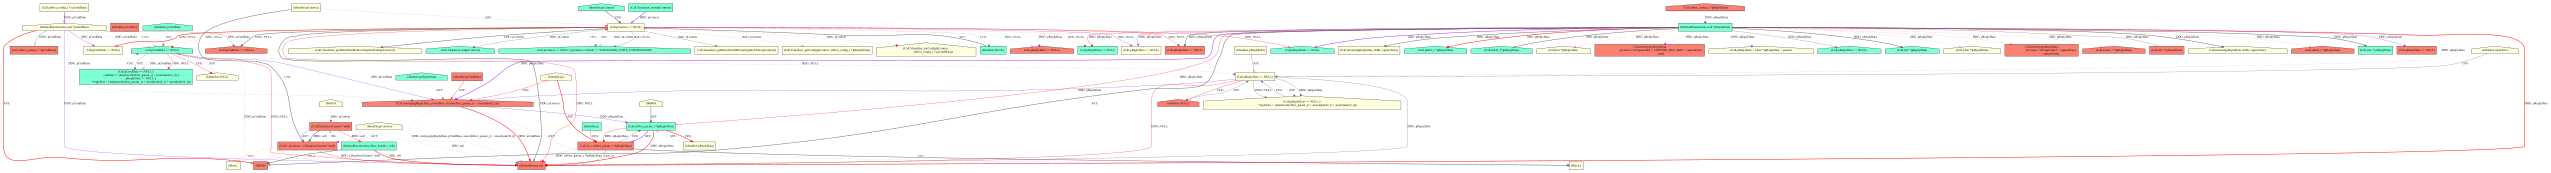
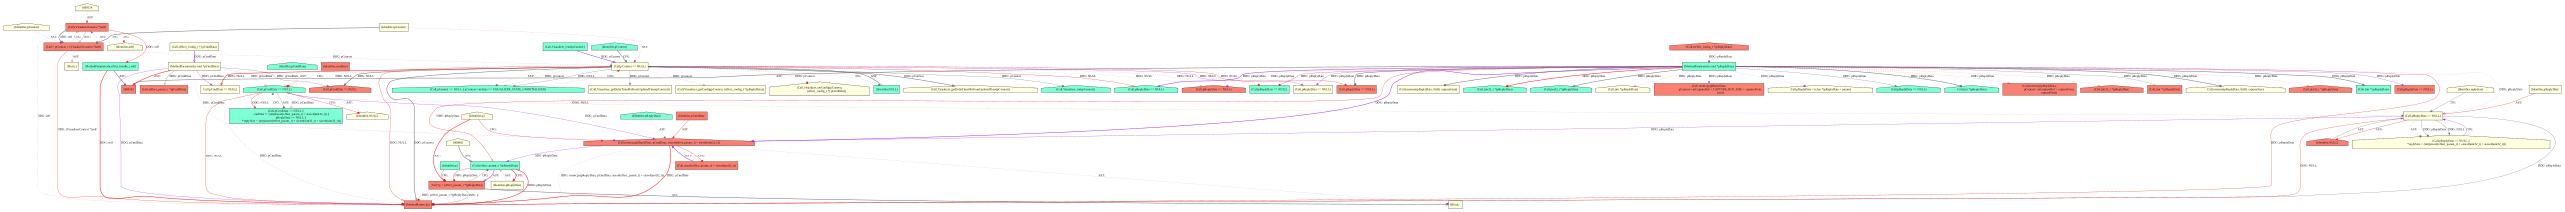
(64, 27) -> (194, 66)
none -> (125, 47)
(1972, 50) -> none
none -> (357, 59)
(651, 114) -> (462, 155)
(341, 117) -> (91, 17)
(1983, 157) -> (1825, 196)
none -> (707, 166)
